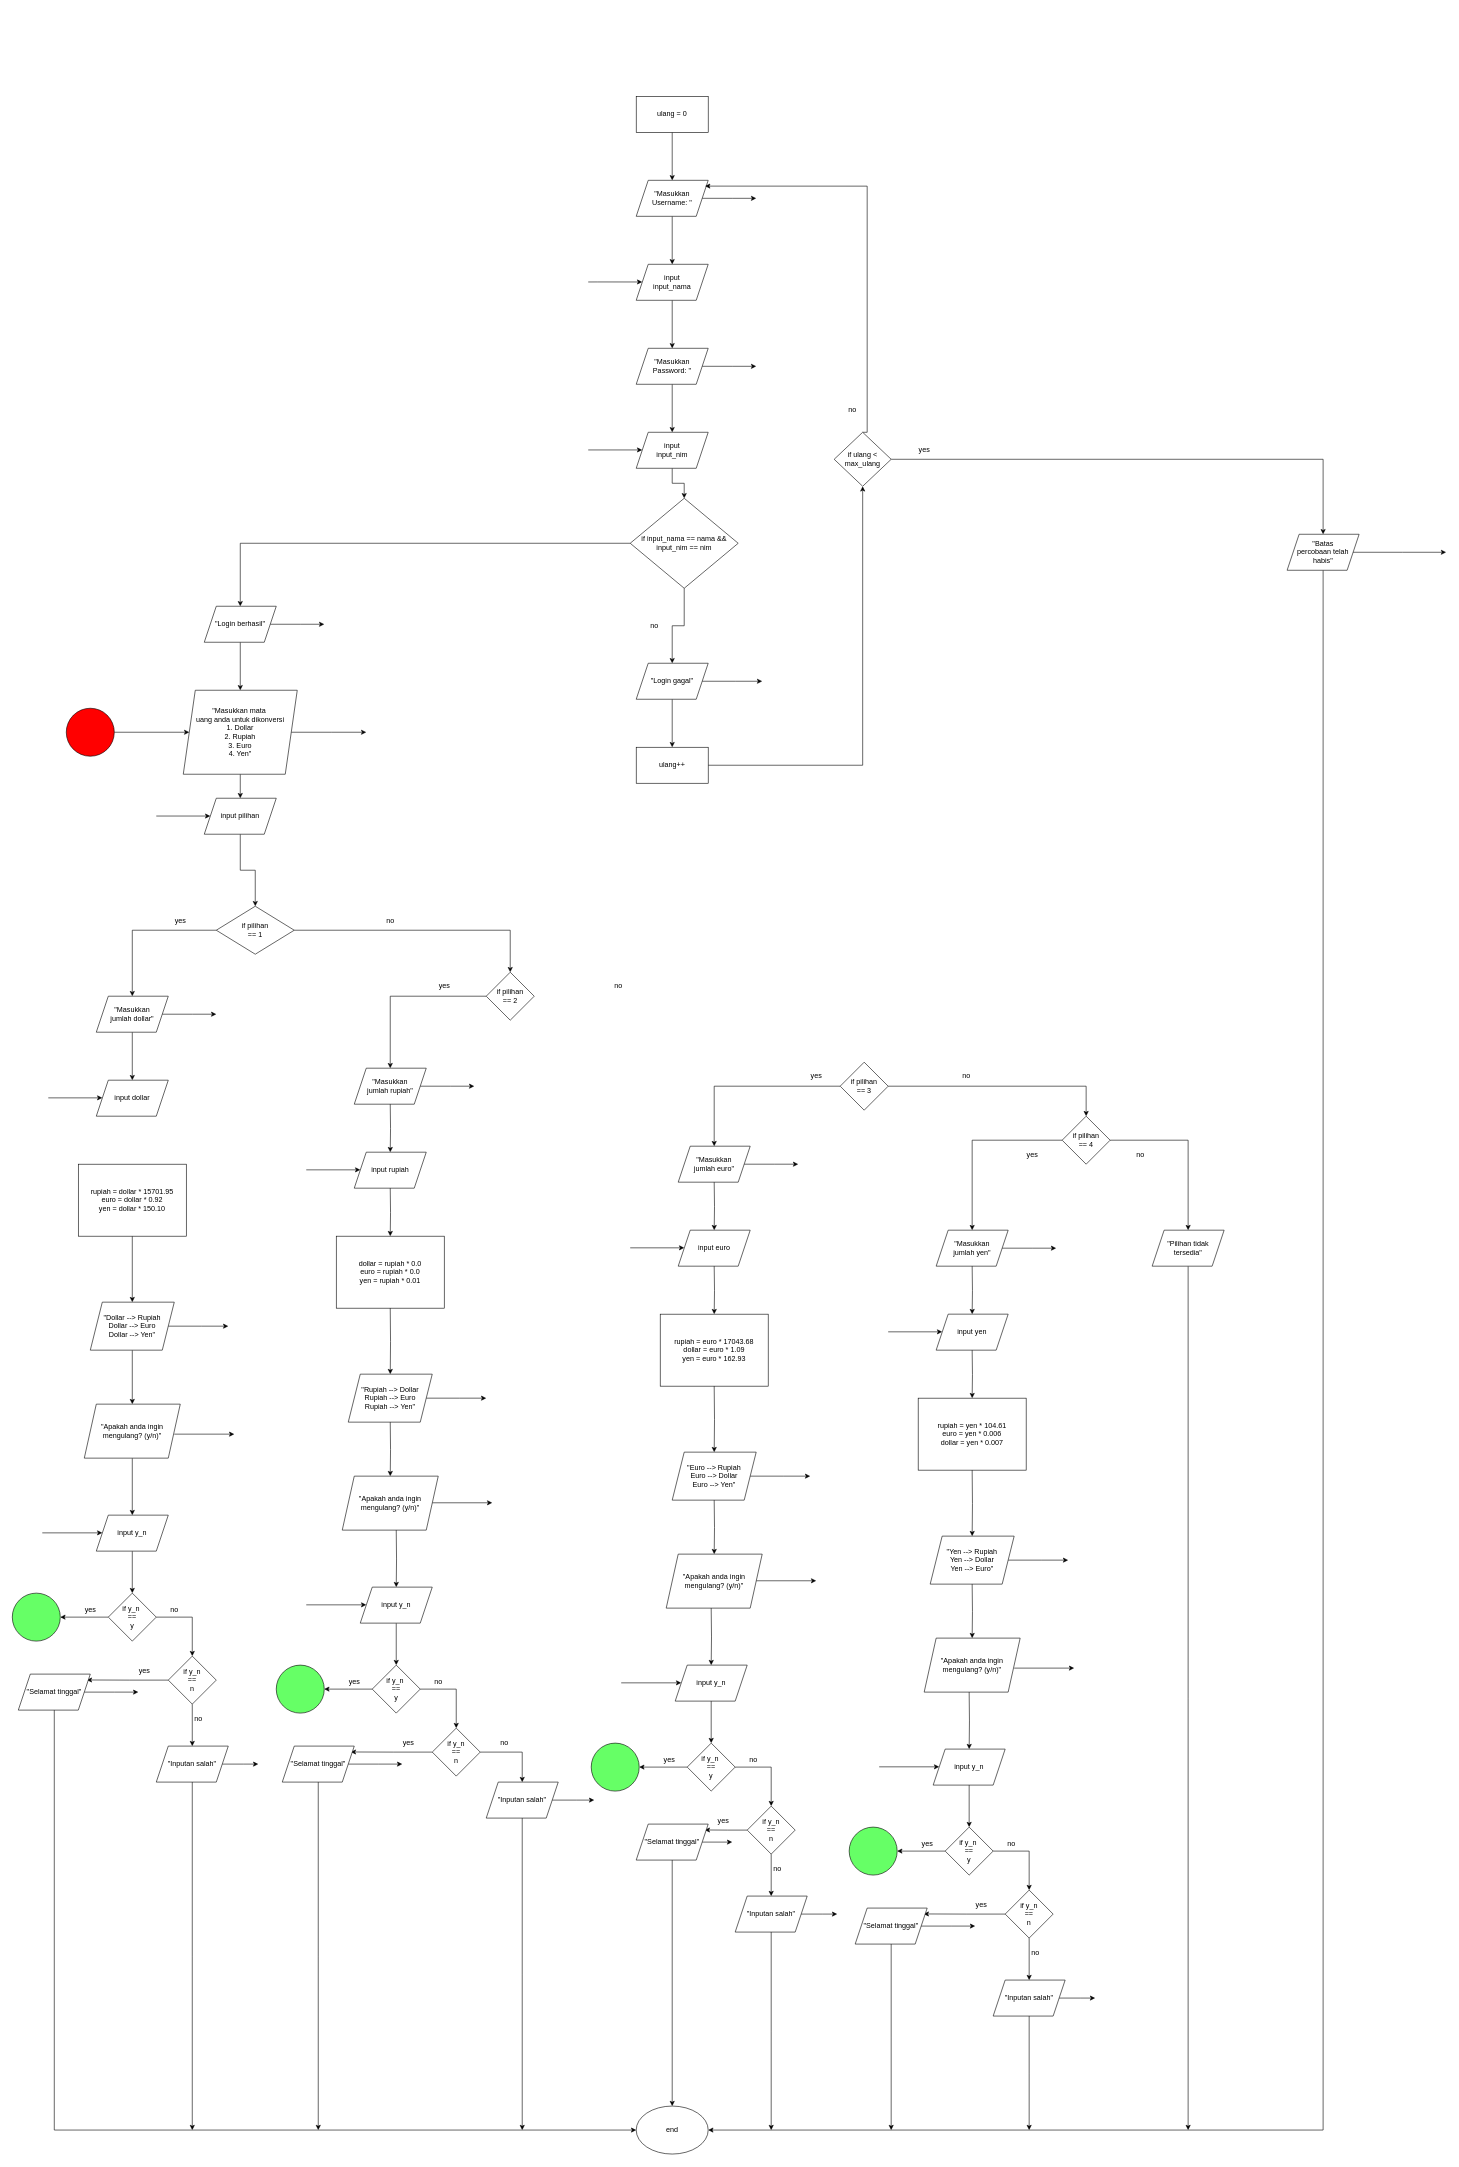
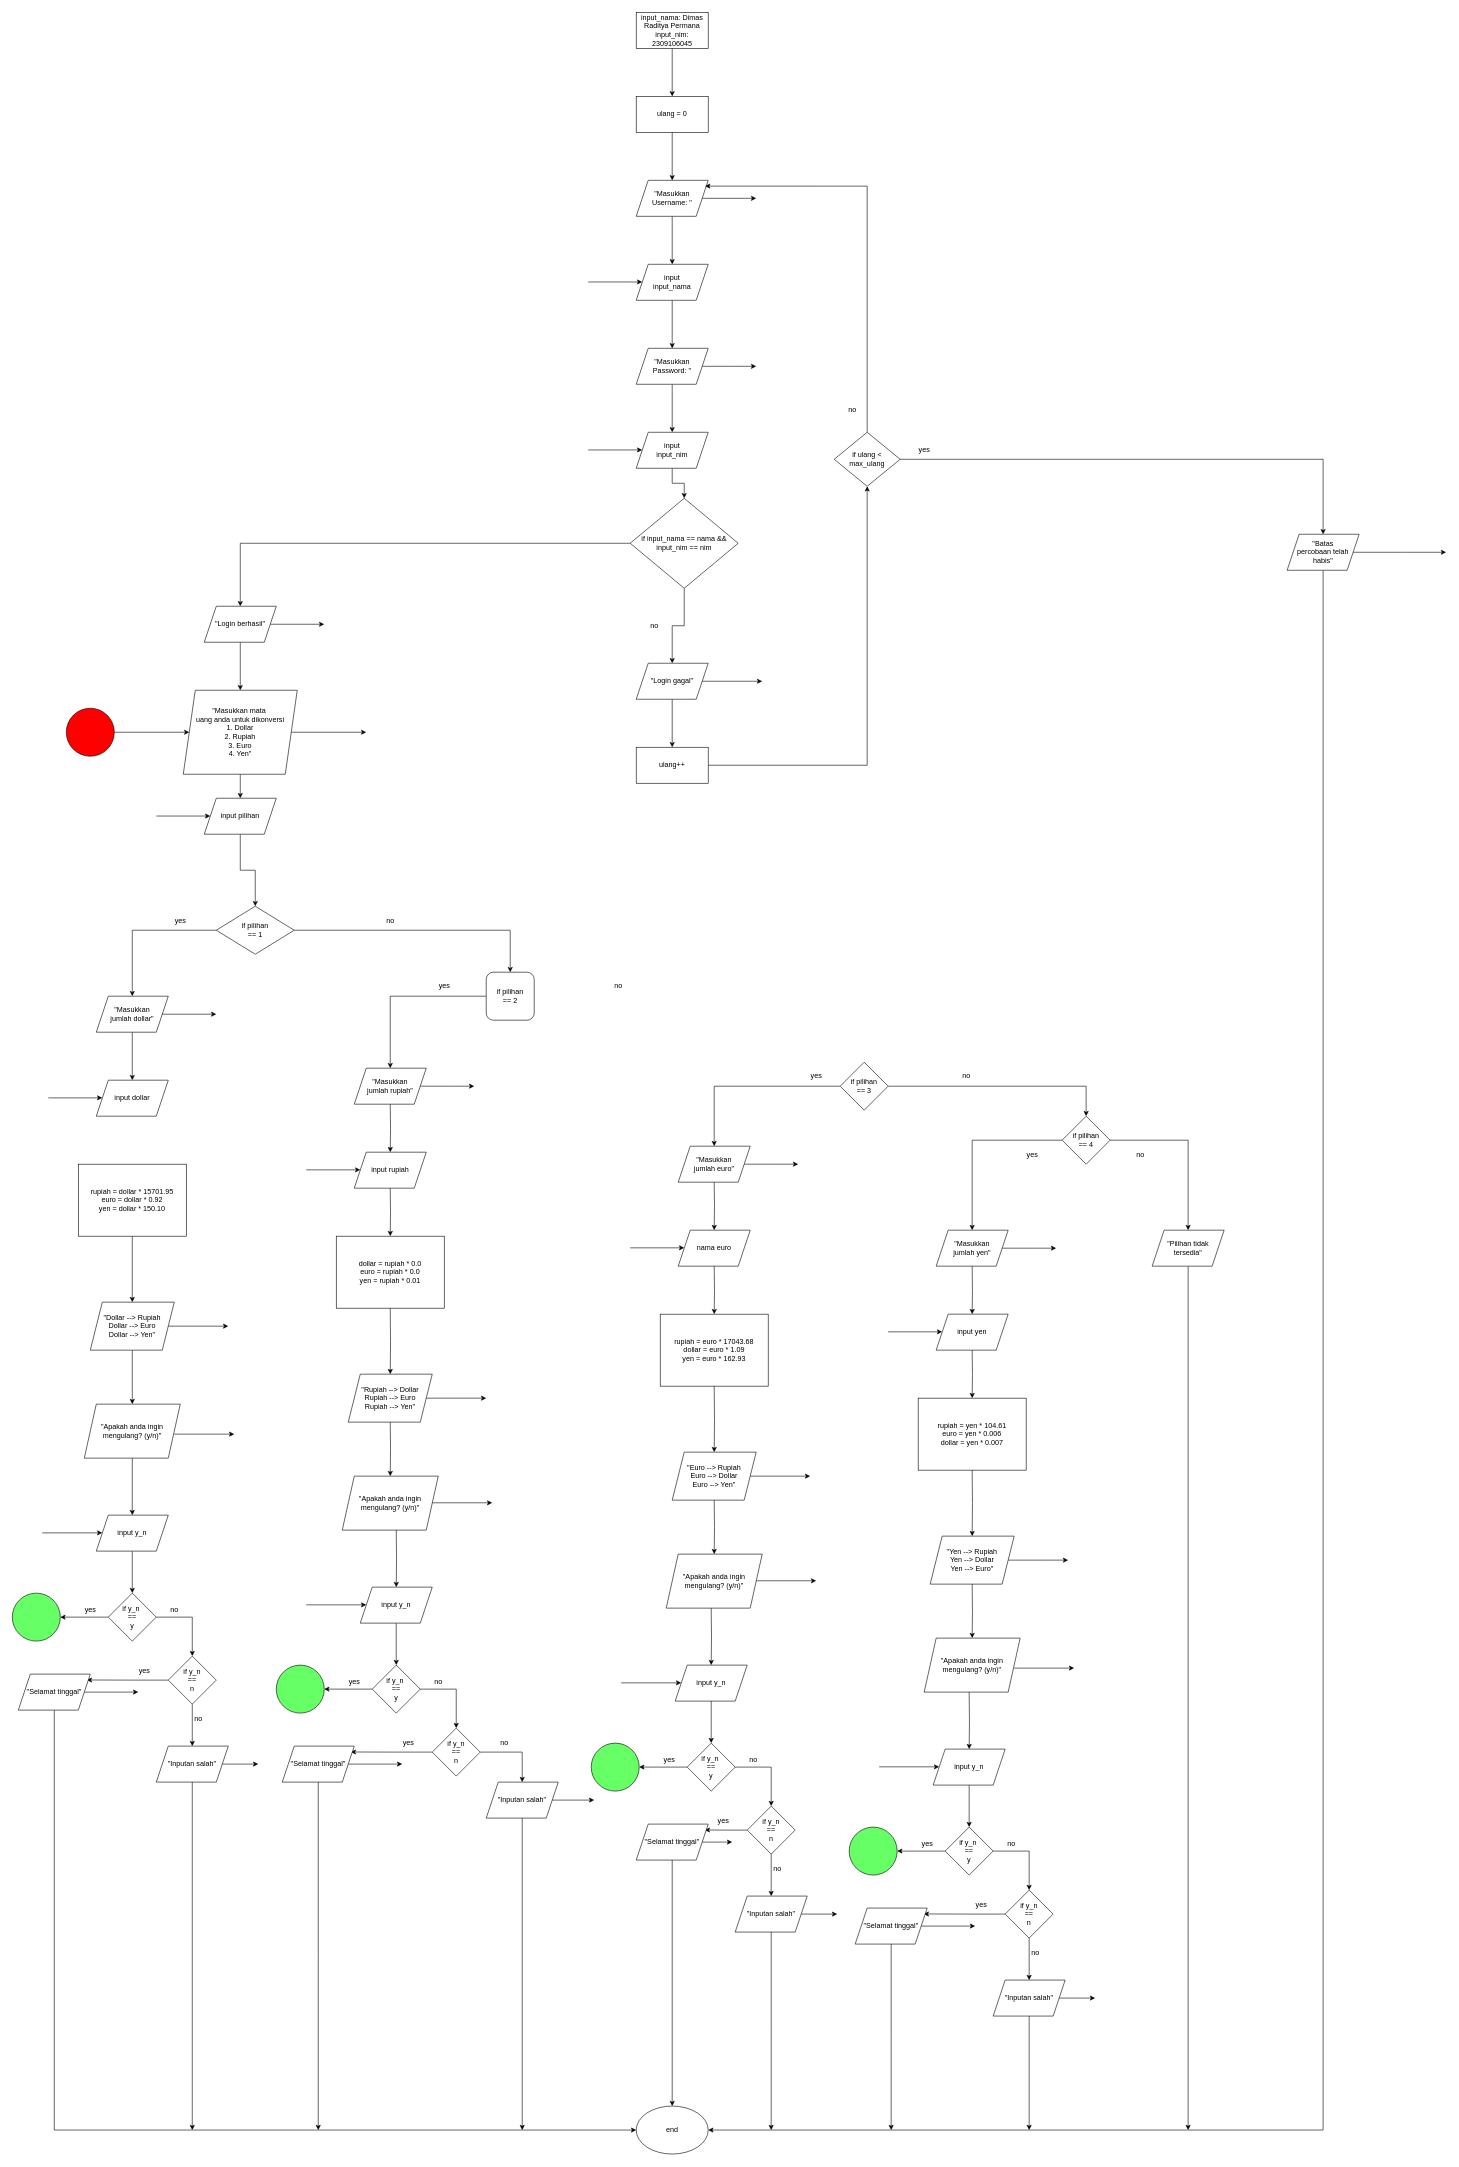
none -> (672, 30)
none -> (672, 90)
(863, 459) -> (867, 459)
(510, 996) -> (510, 996)
(714, 1248) -> (714, 1248)
